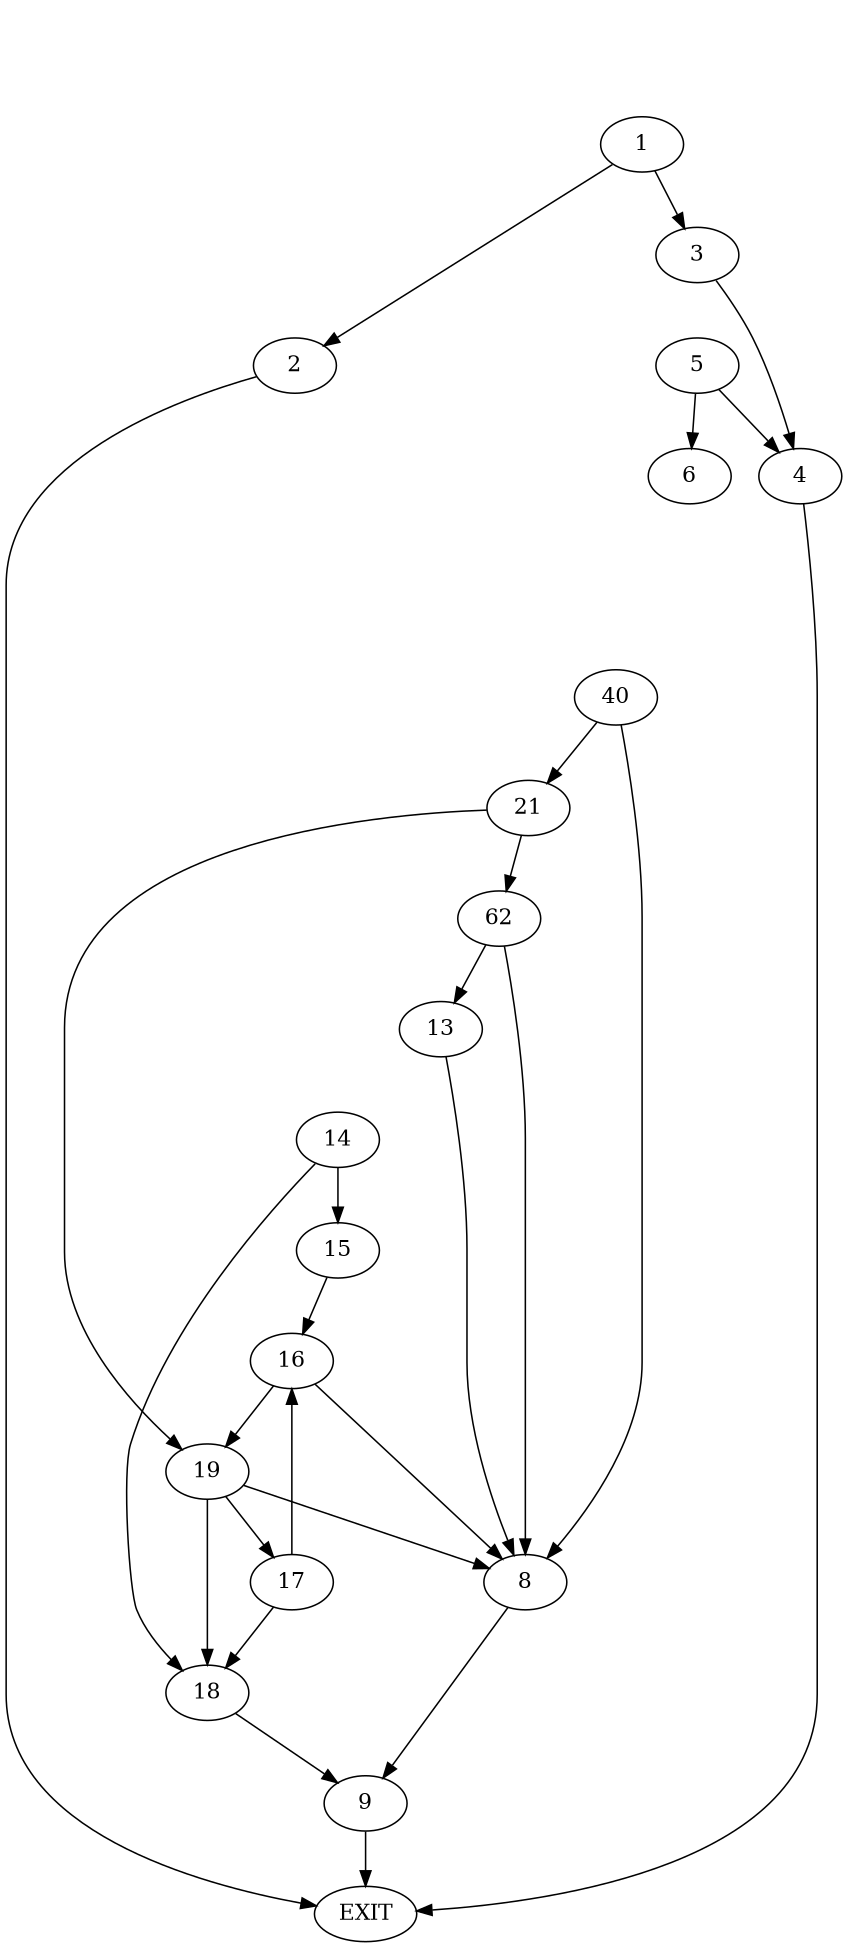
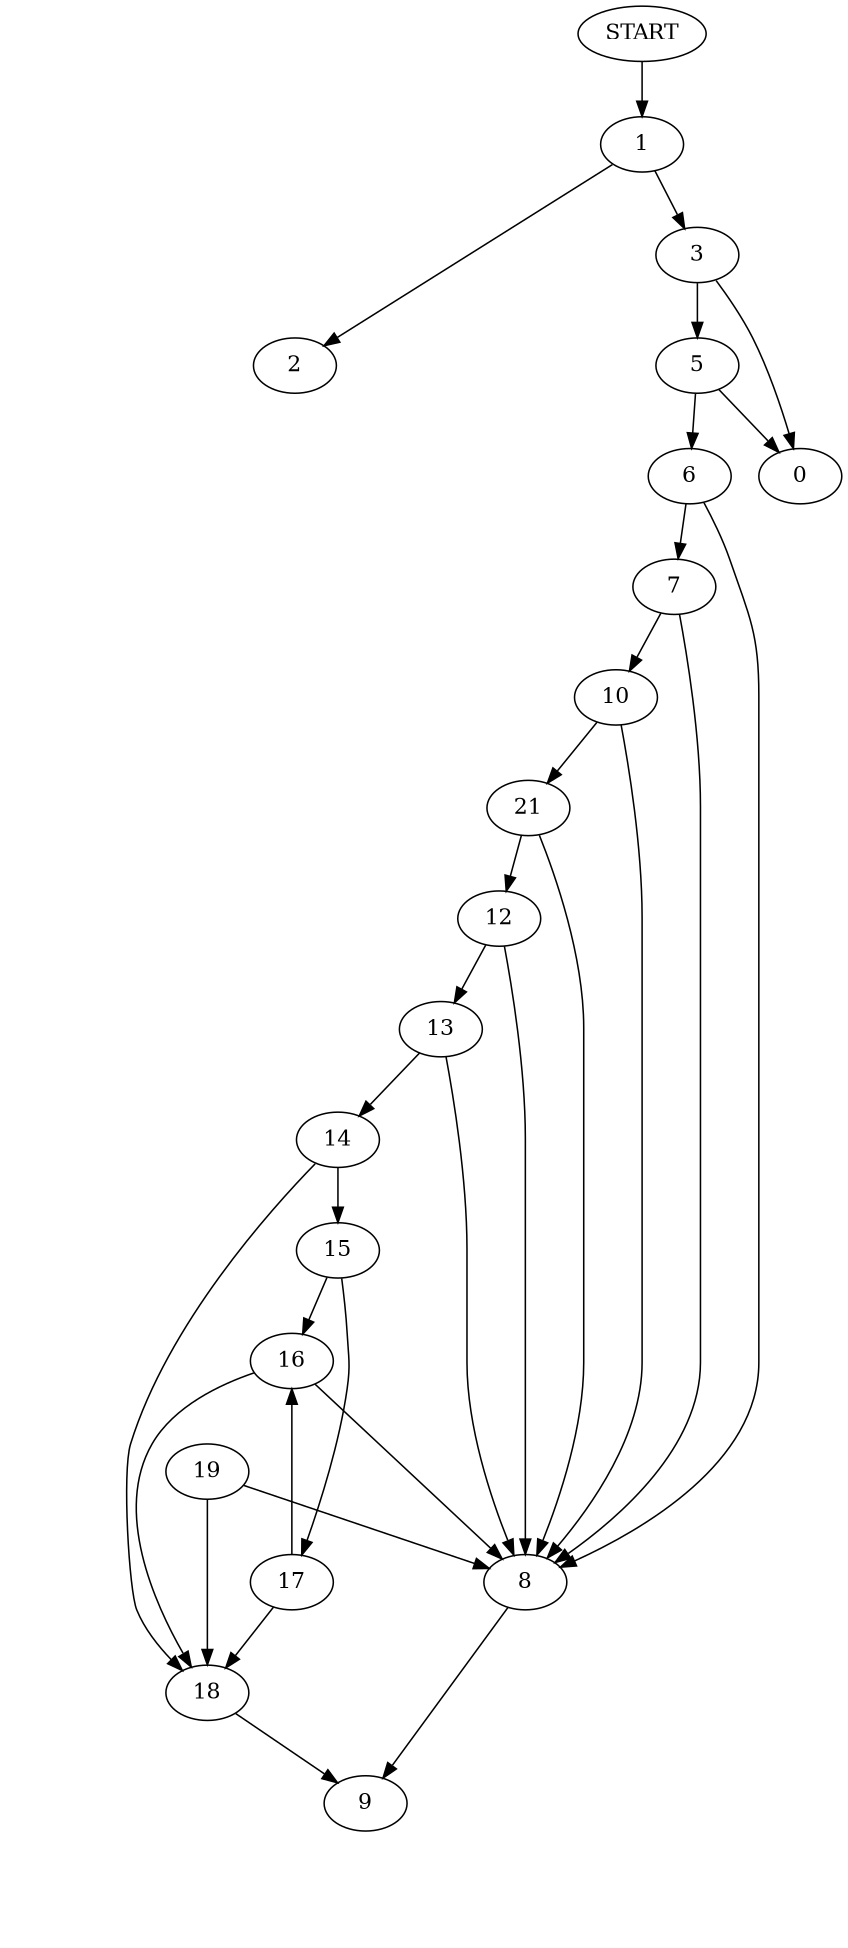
none -> (642, 34)
none -> (697, 303)
(800, 476) -> (800, 476)
none -> (674, 587)
(616, 697) -> (616, 697)
(499, 919) -> (499, 919)
(72, 991) -> (584, 1188)
none -> (759, 1070)
none -> (395, 1079)
(254, 1410) -> (138, 1489)
(245, 1521) -> (346, 1398)
(366, 1914) -> none
